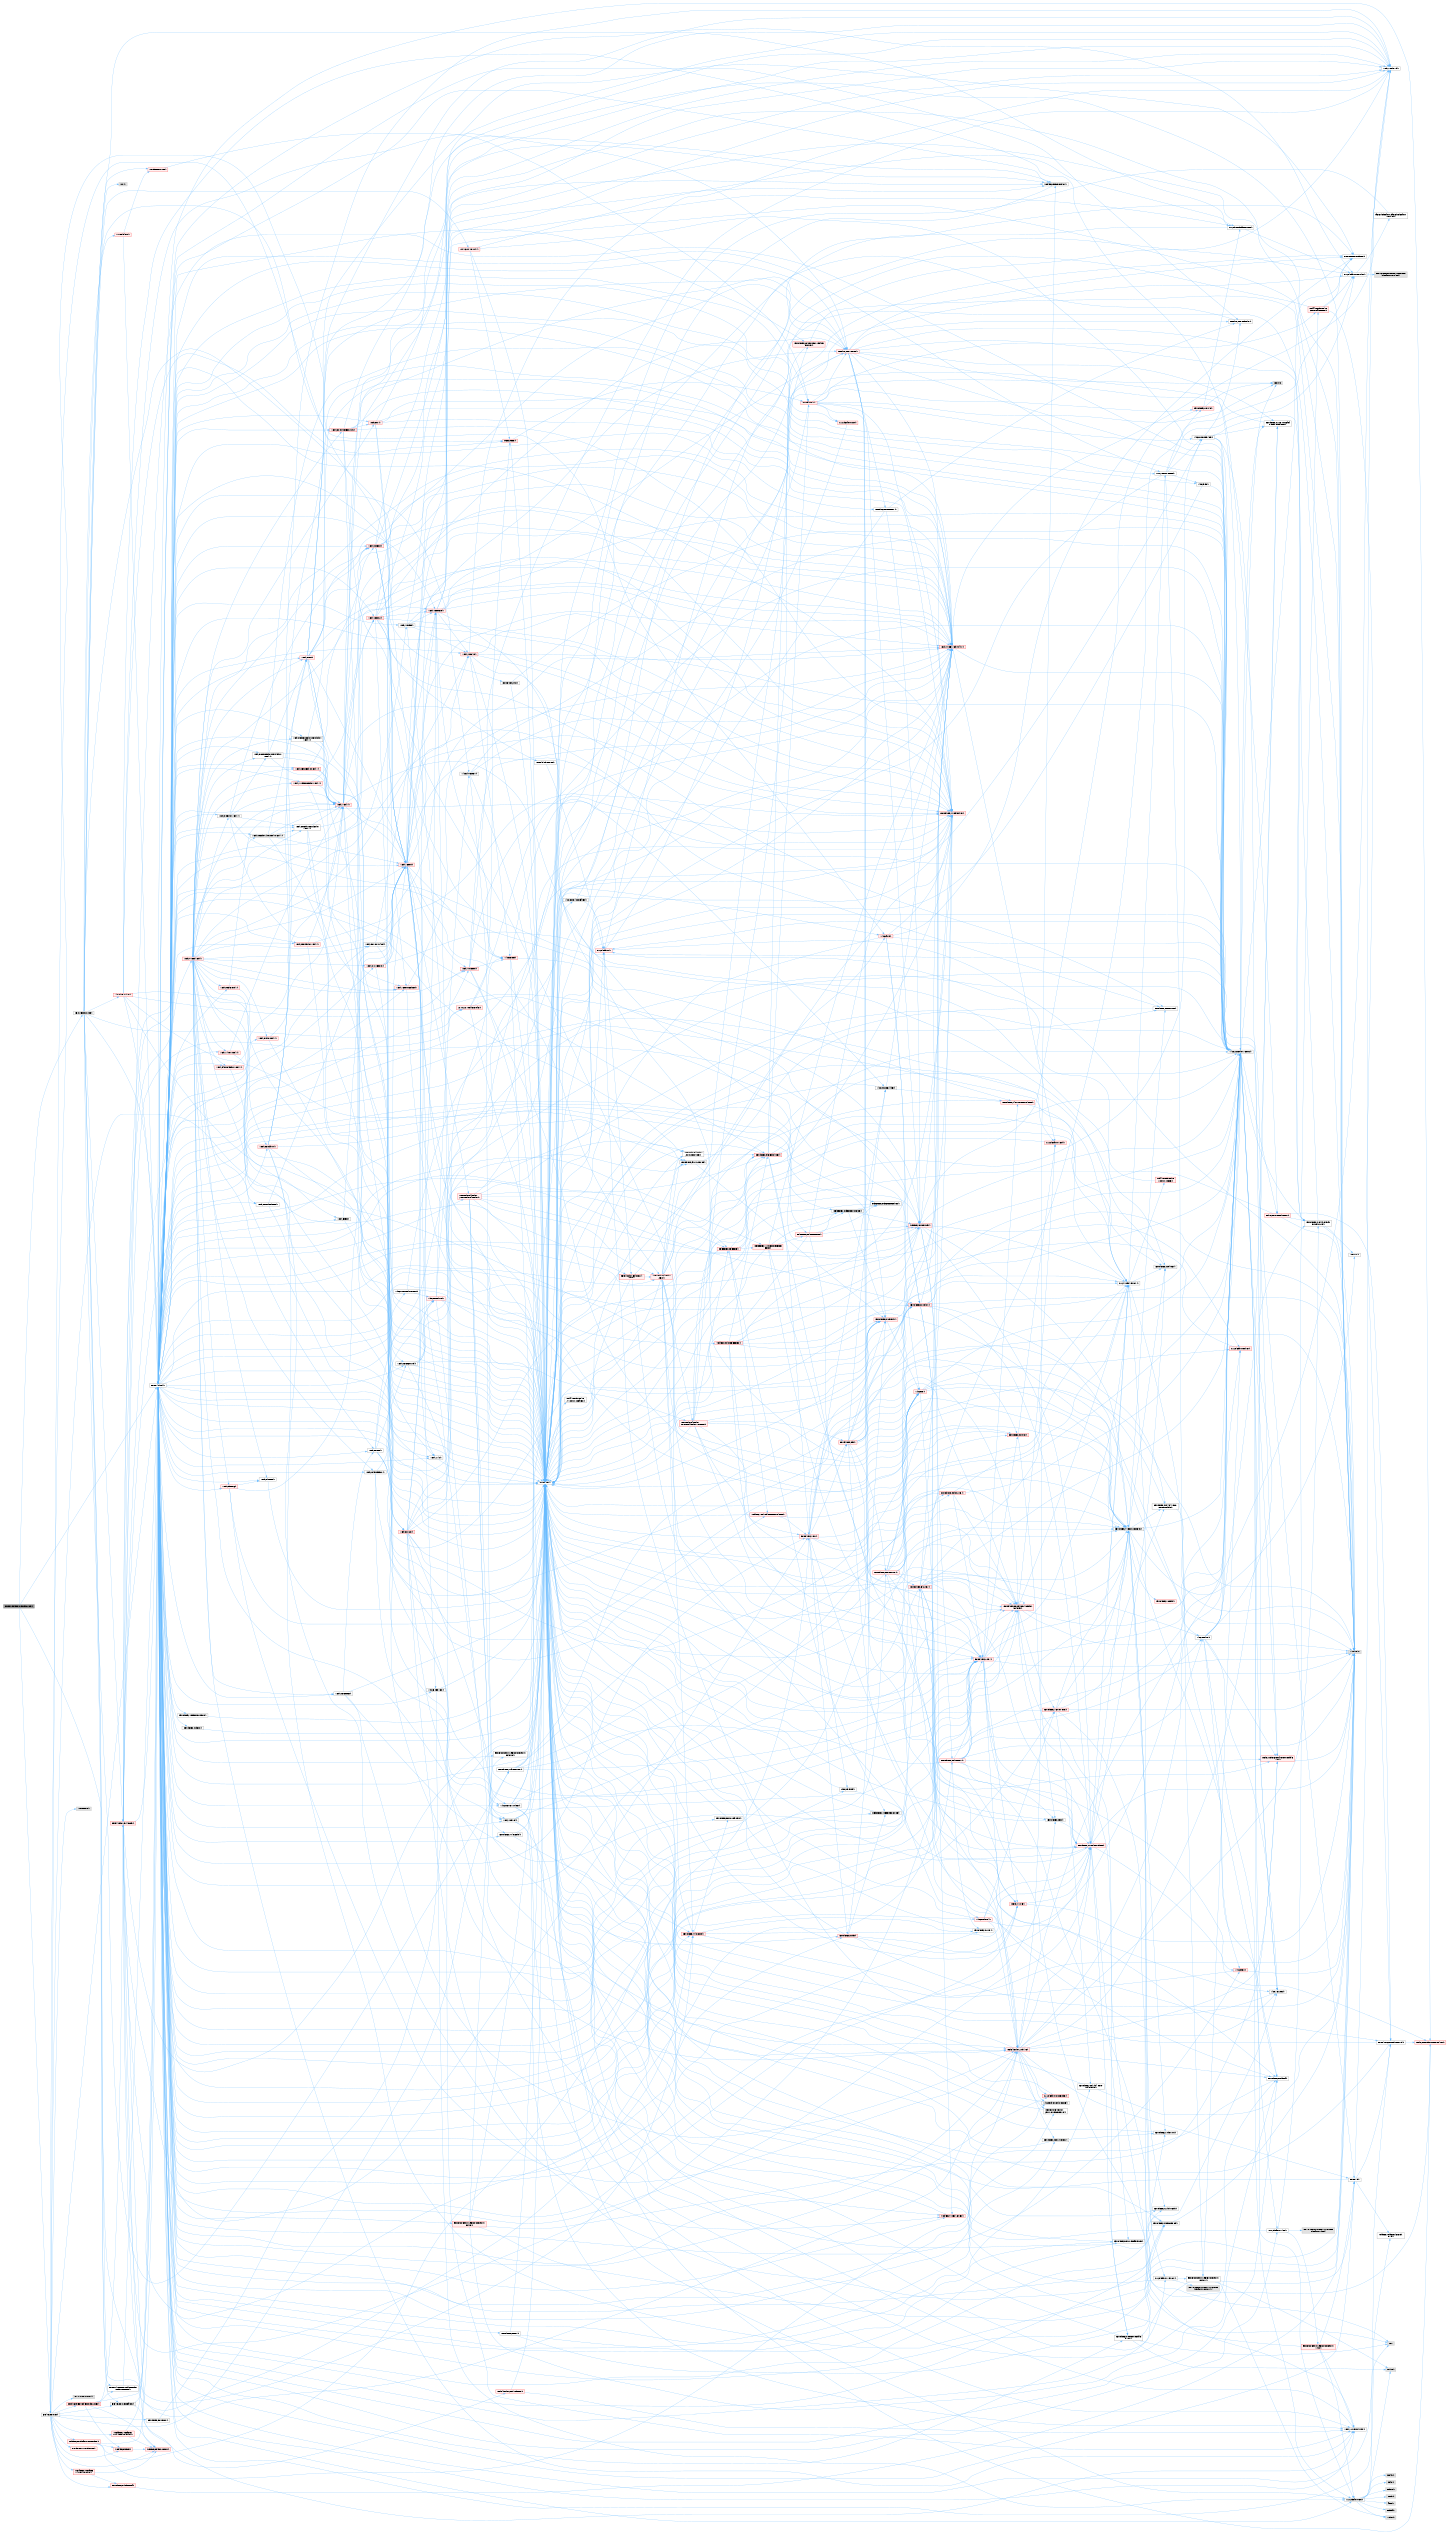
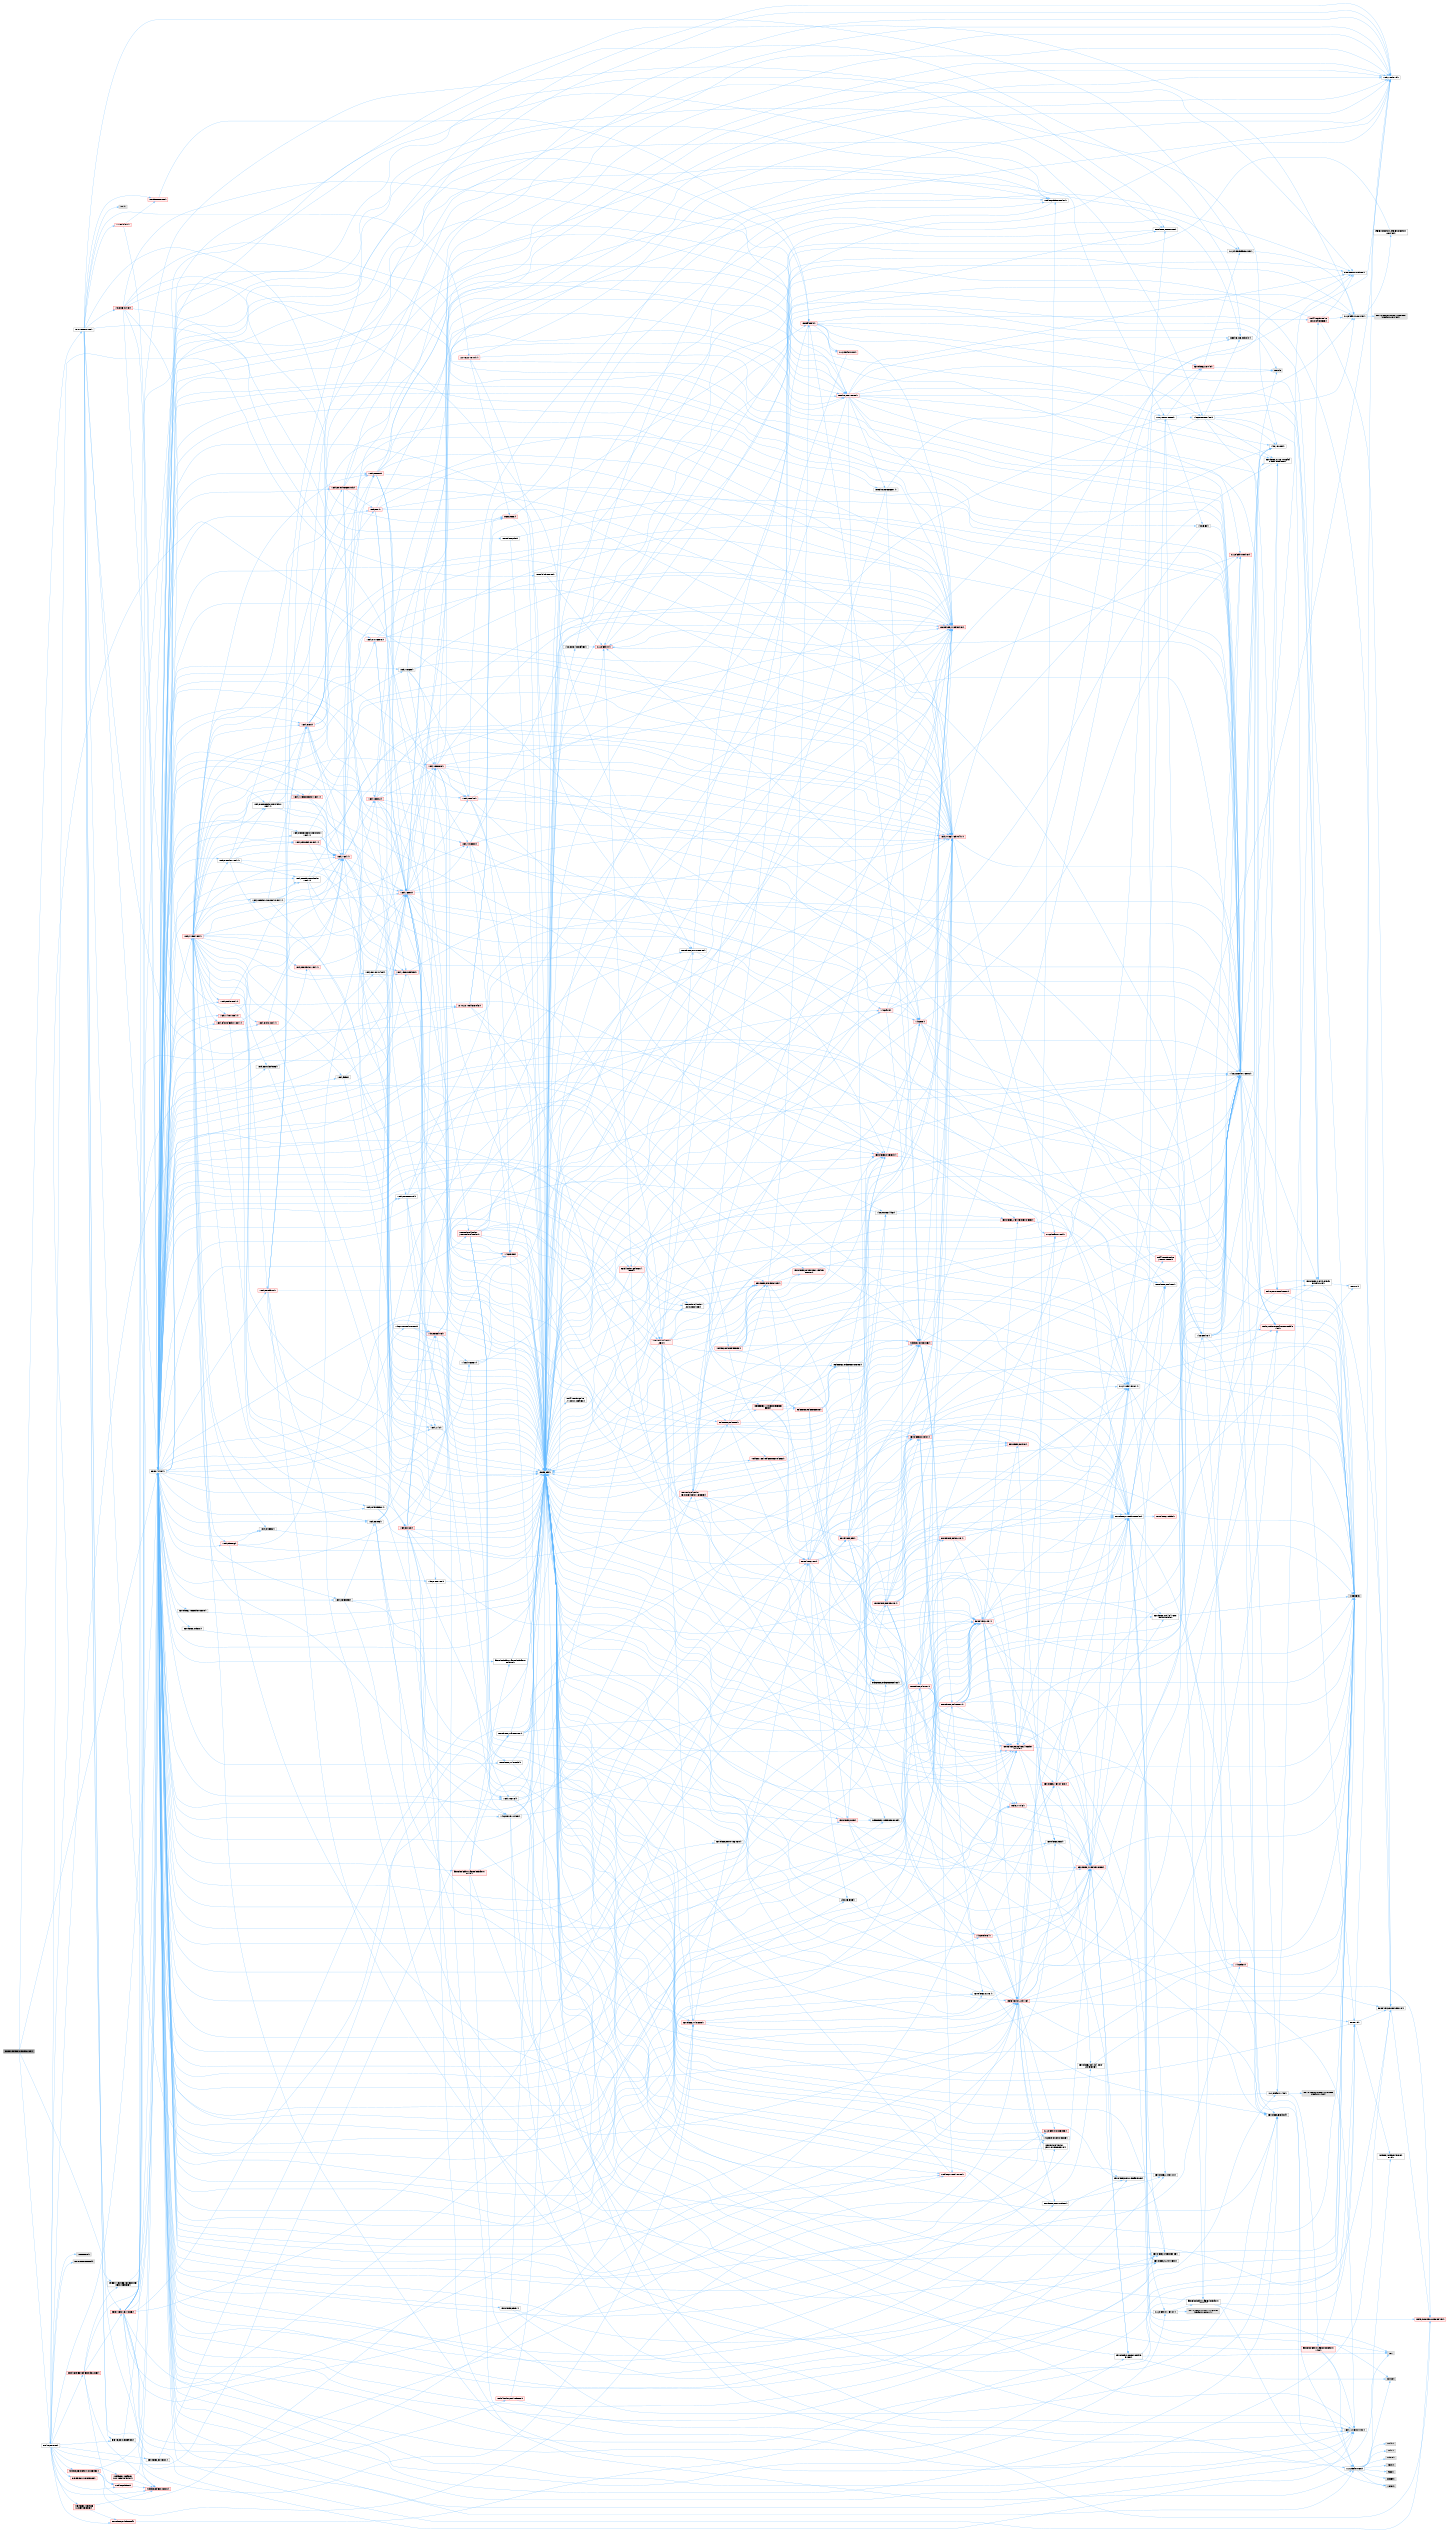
(654, 208) -> (690, 181)
